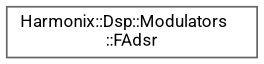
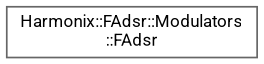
(132, 32) -> (132, 32)
